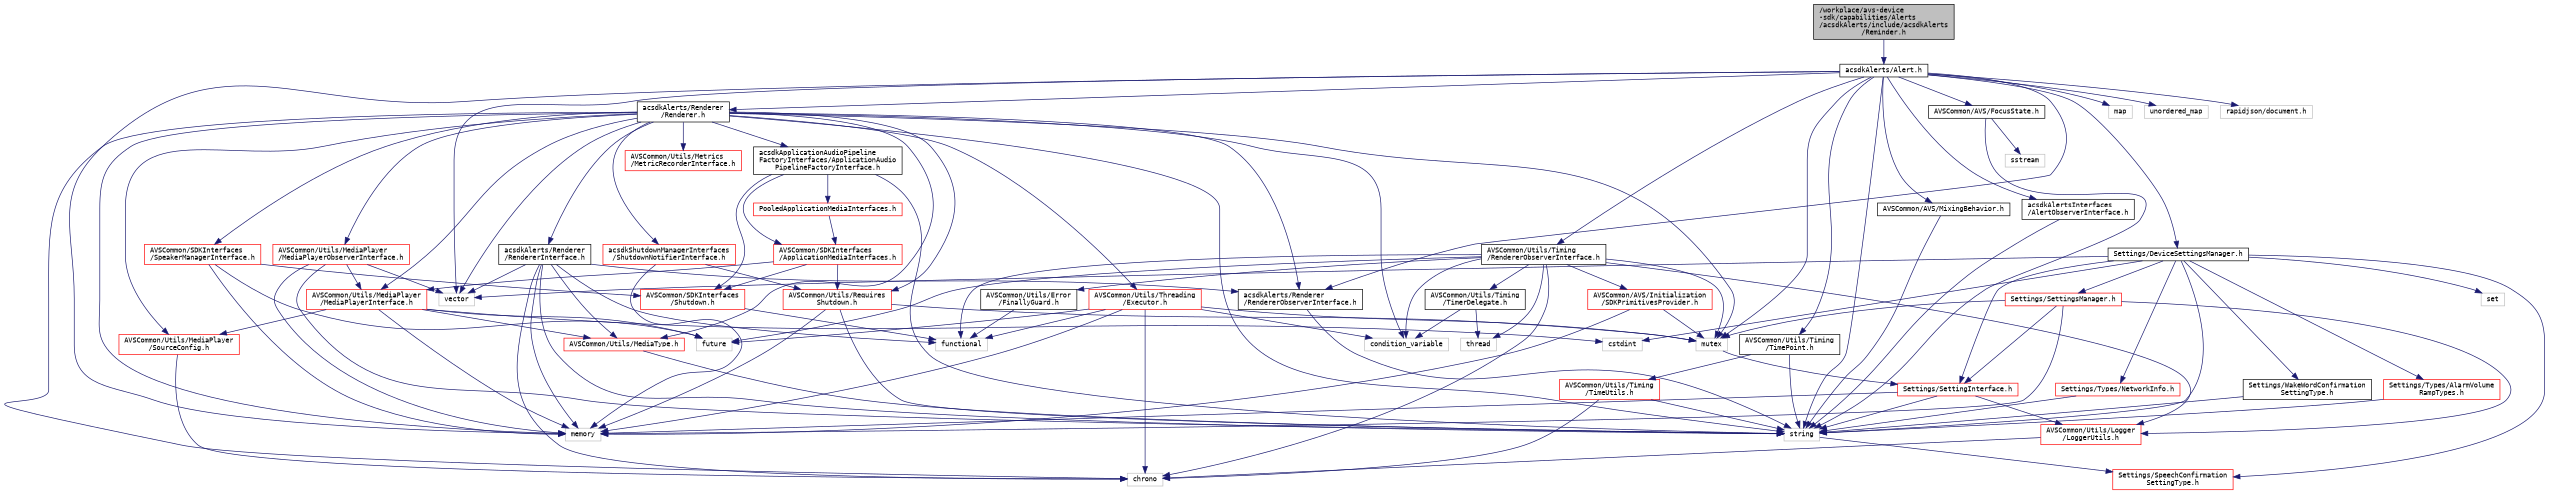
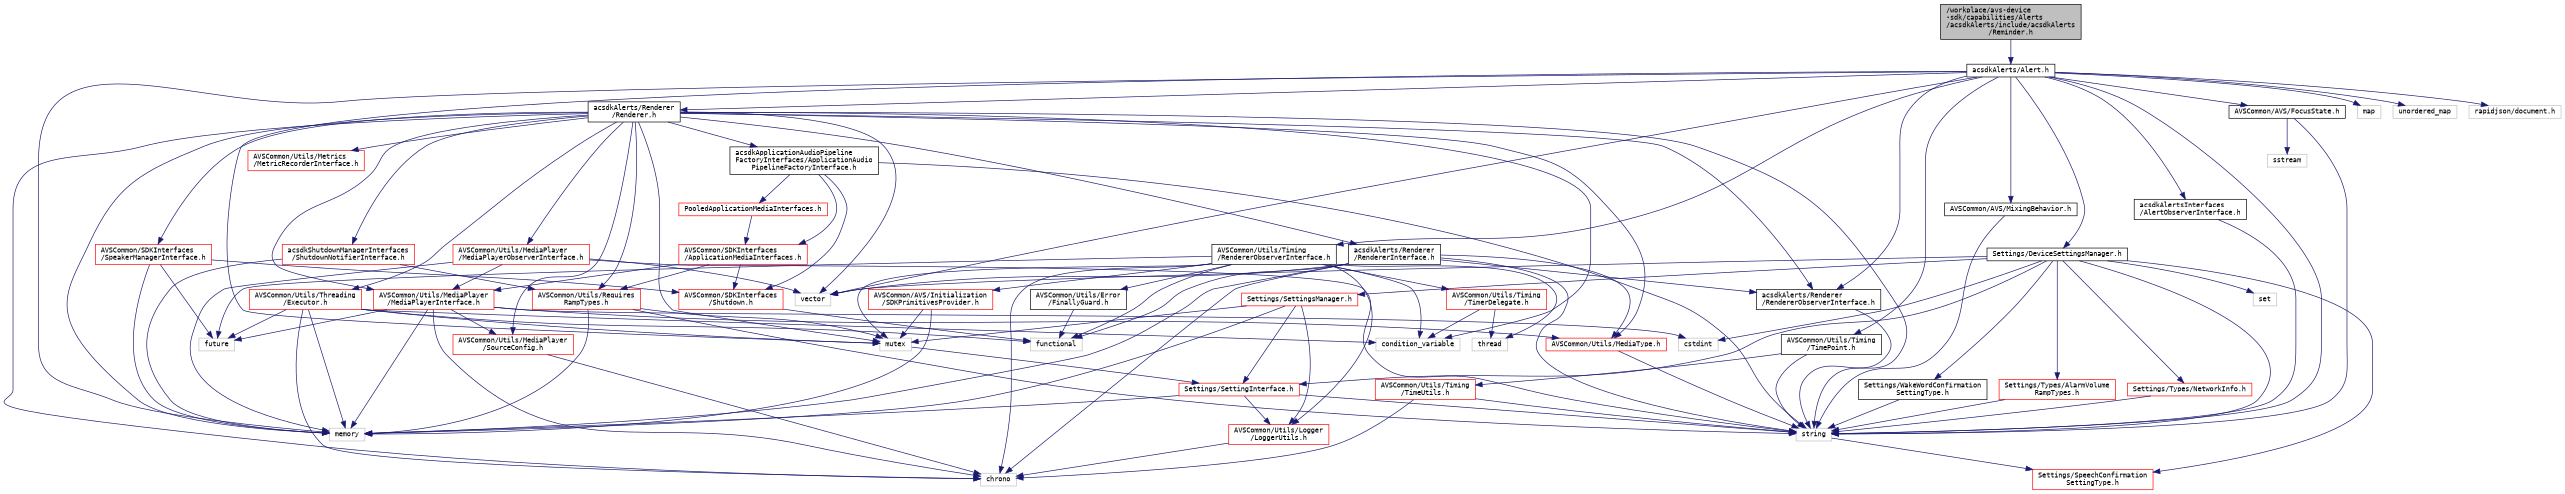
(837, 299) -> (586, 299)
(1475, 299) -> (1497, 299)
none -> (677, 433)
